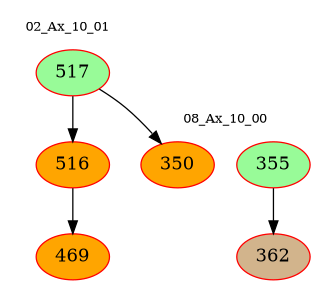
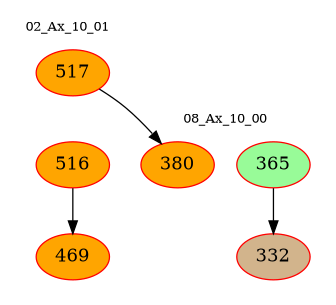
(73, 73) -> (73, 73)
(73, 113) -> none
(178, 165) -> (178, 165)
(273, 165) -> (273, 165)
(273, 257) -> (273, 257)
